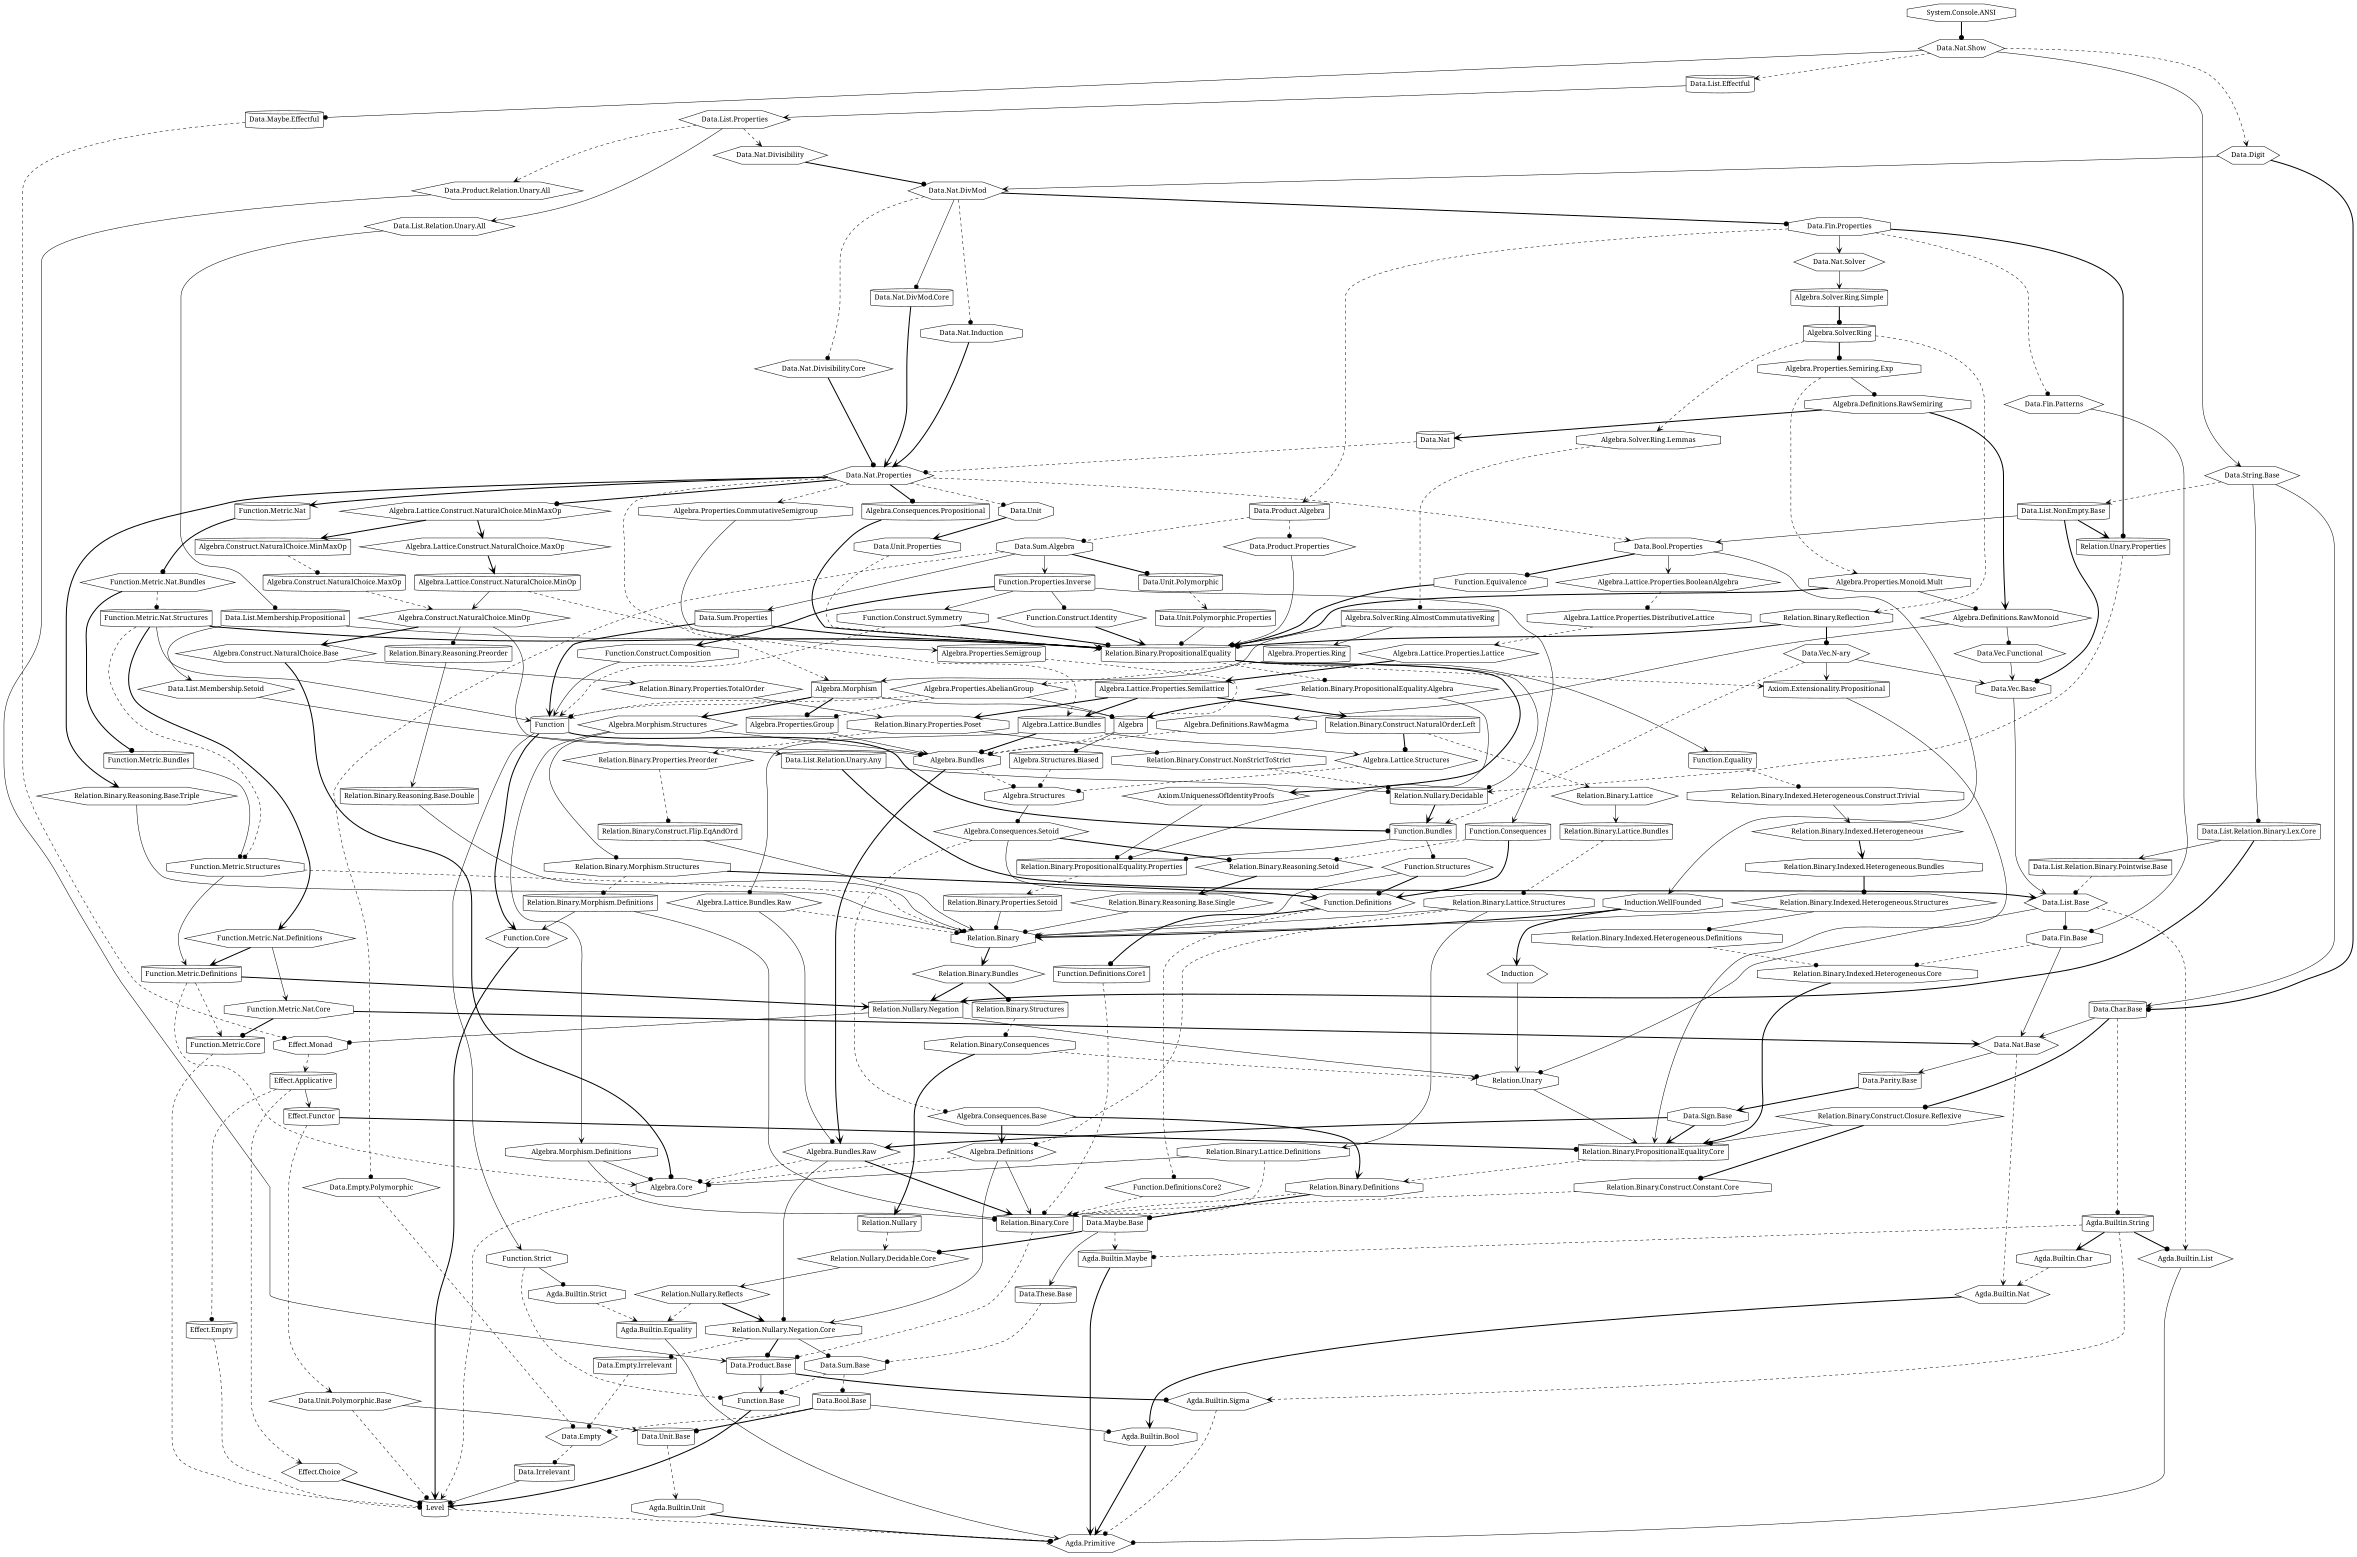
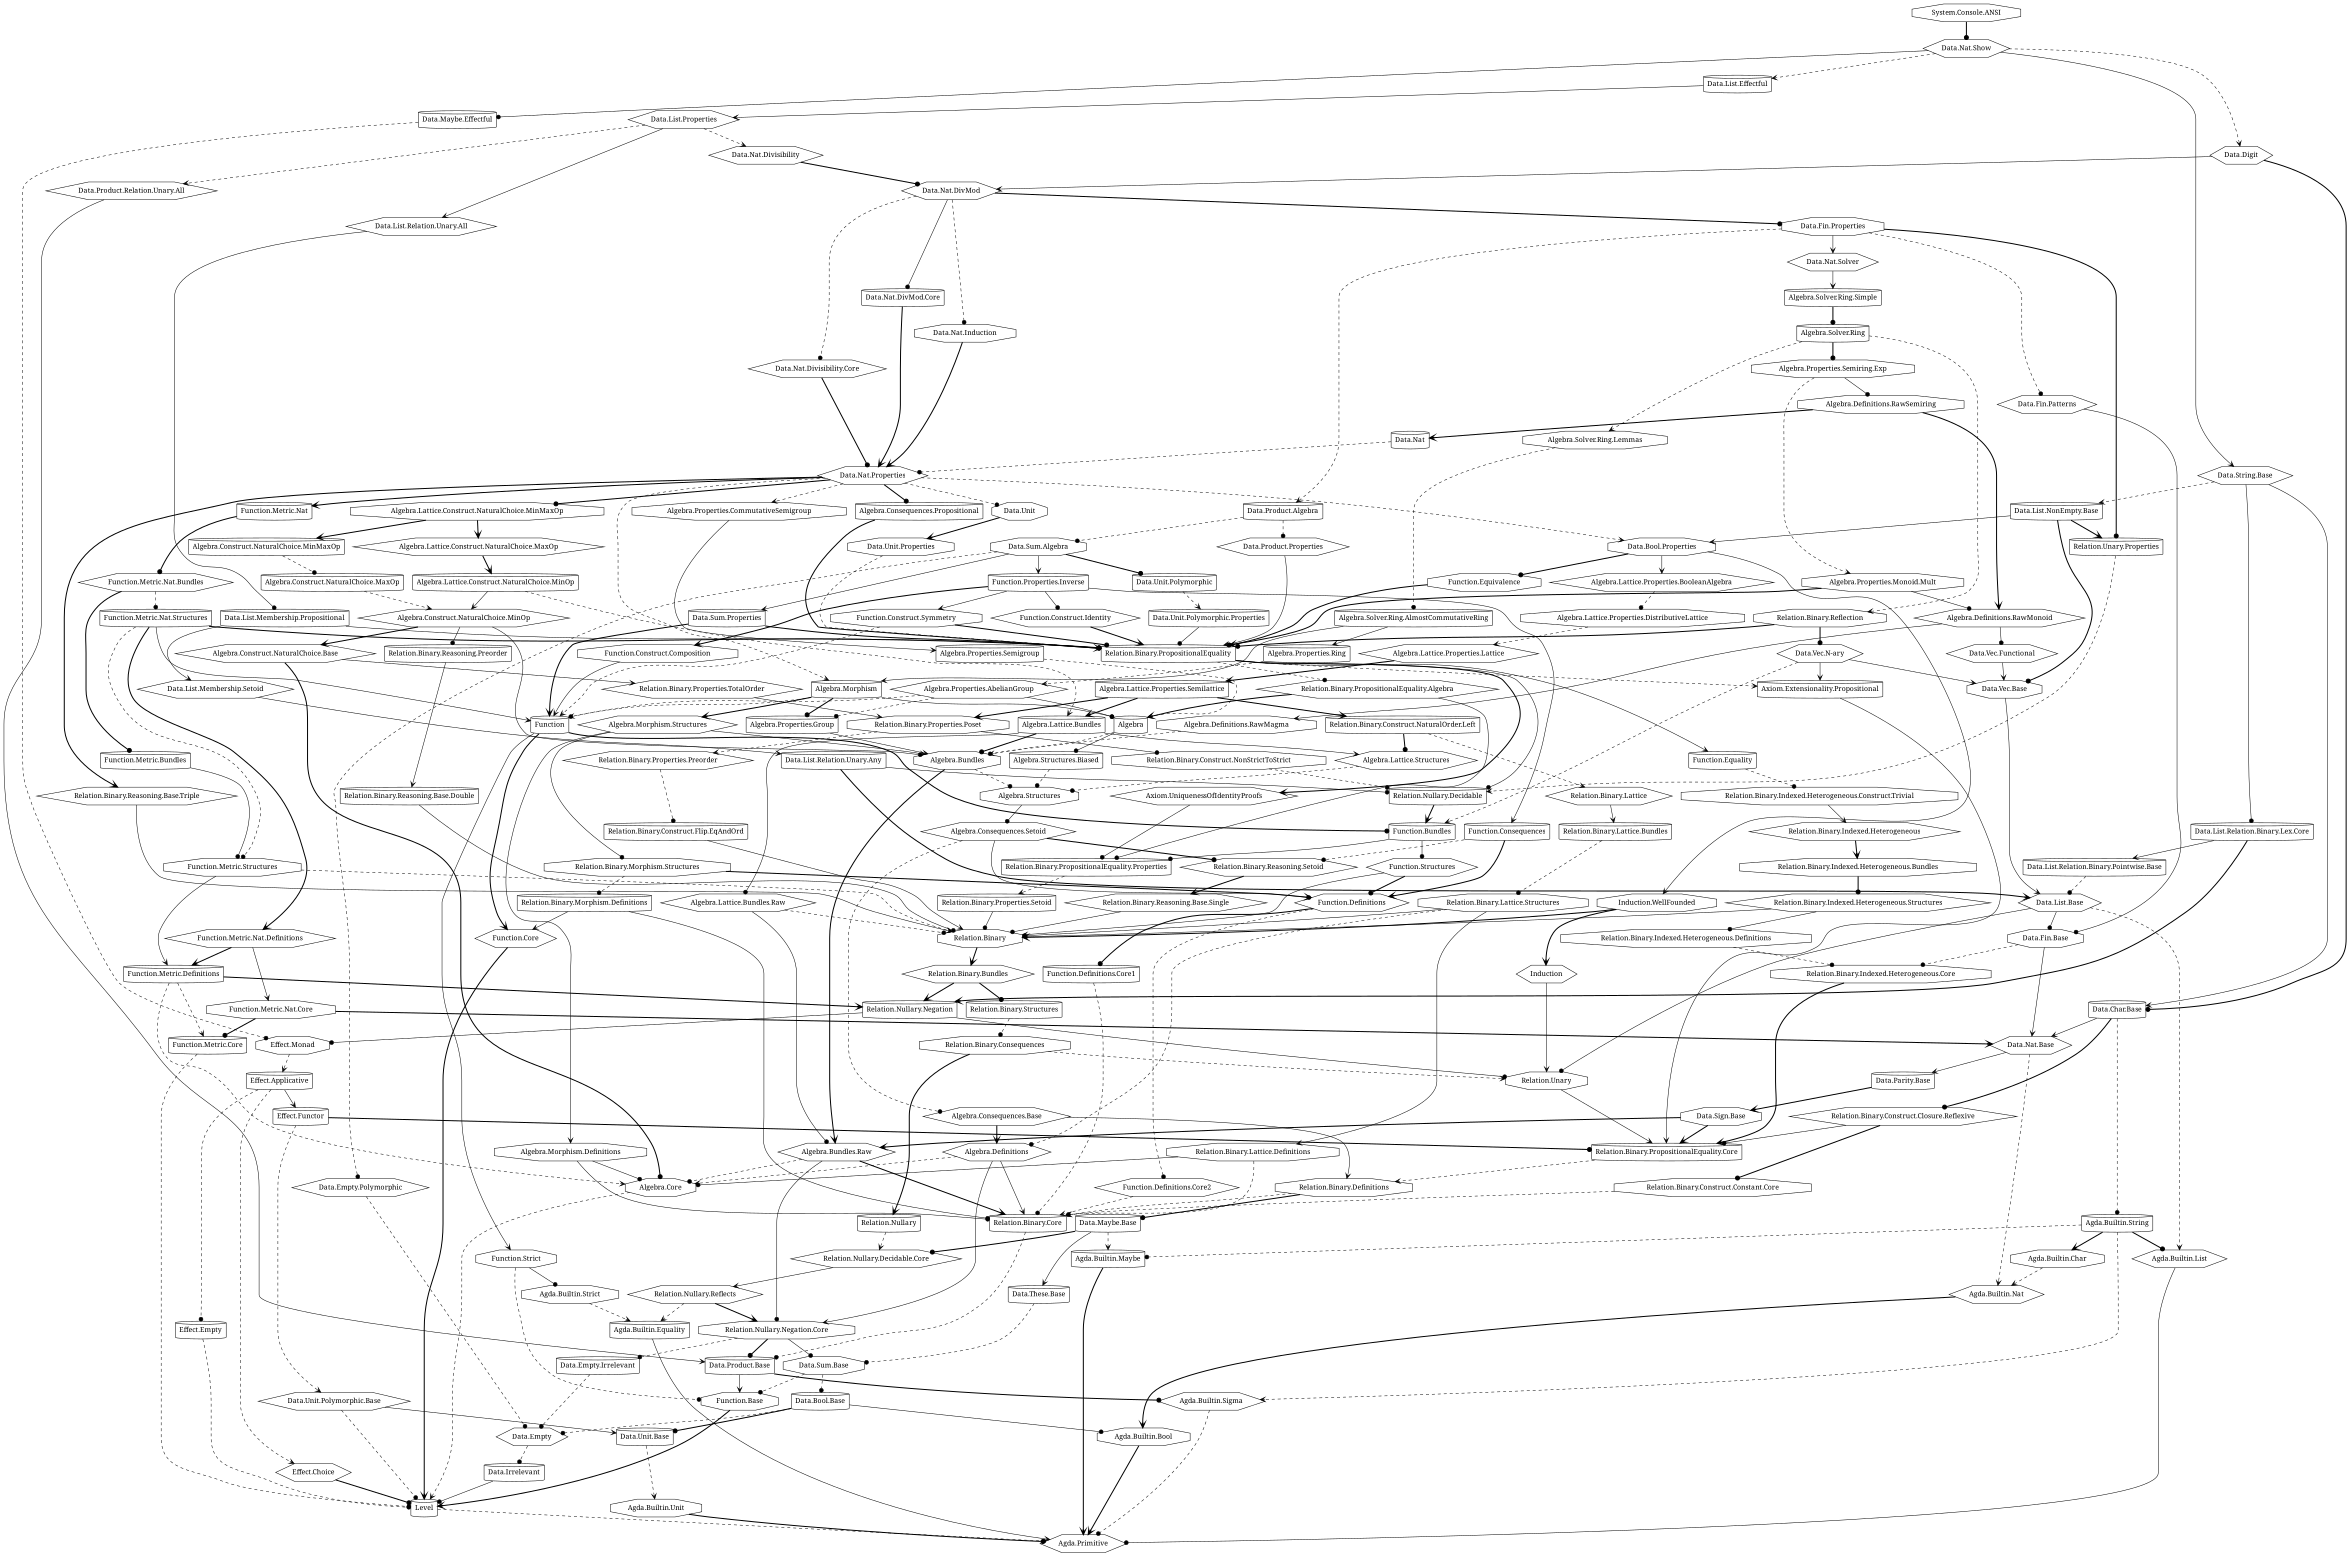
(475, 511) -> (477, 511)
(1230, 1122) -> (1223, 1123)
